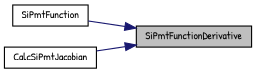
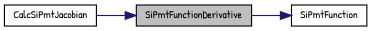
(107, 24) -> (266, 16)
